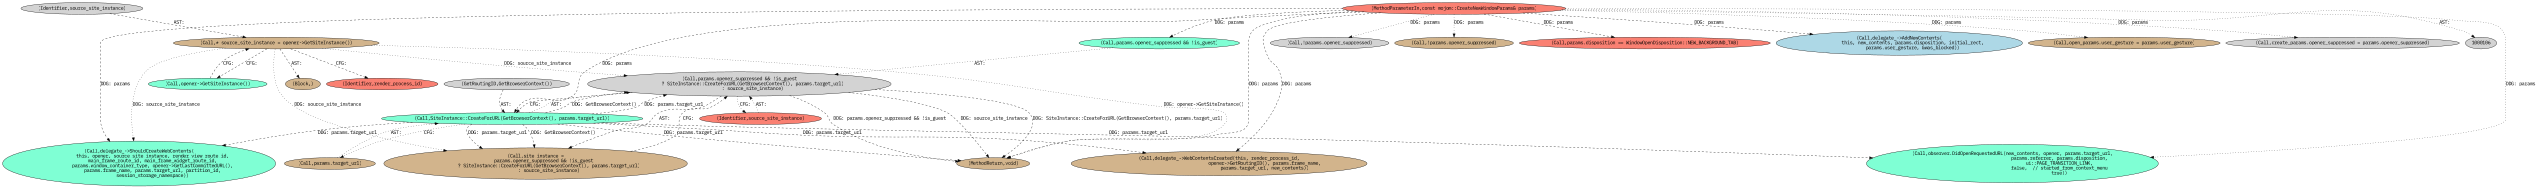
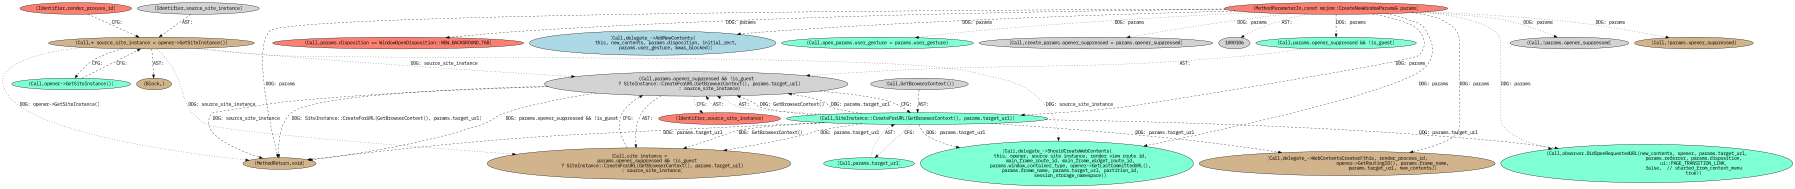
(2124, 43) -> (877, 43)
(328, 63) -> (112, 25)
(507, 84) -> (919, 84)
(330, 164) -> (869, 164)
